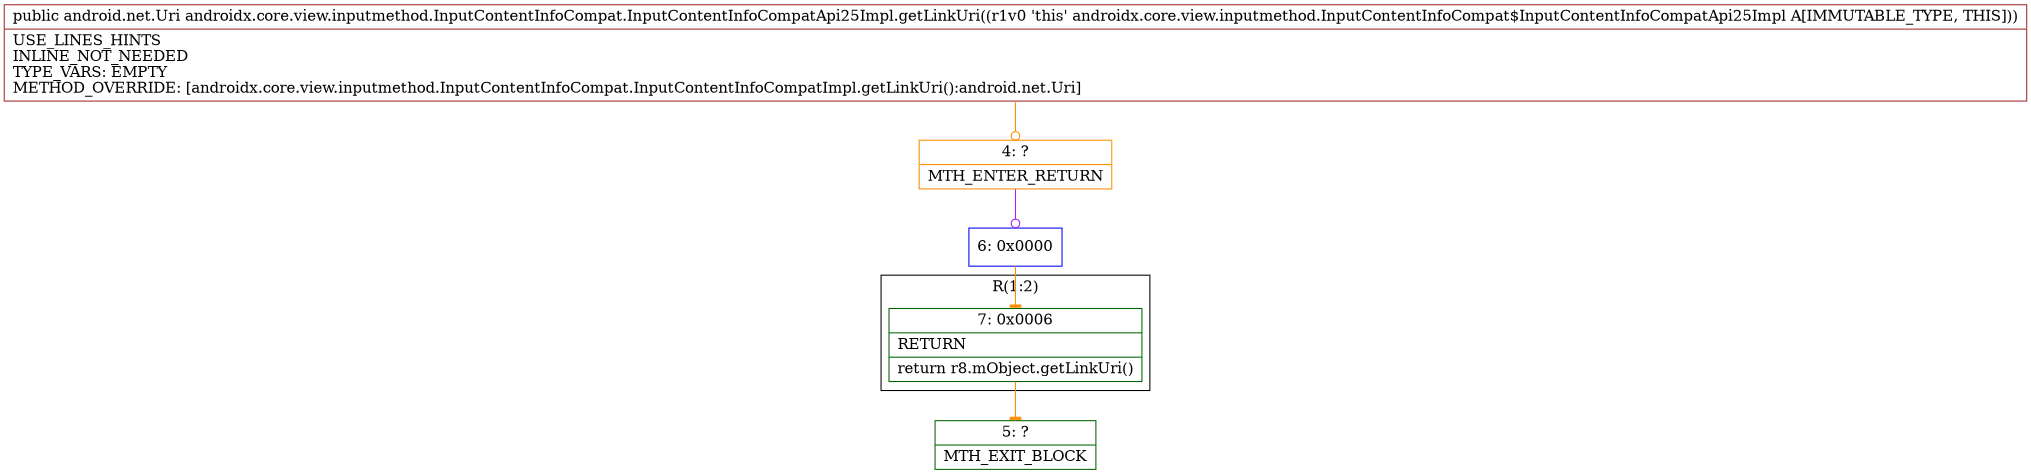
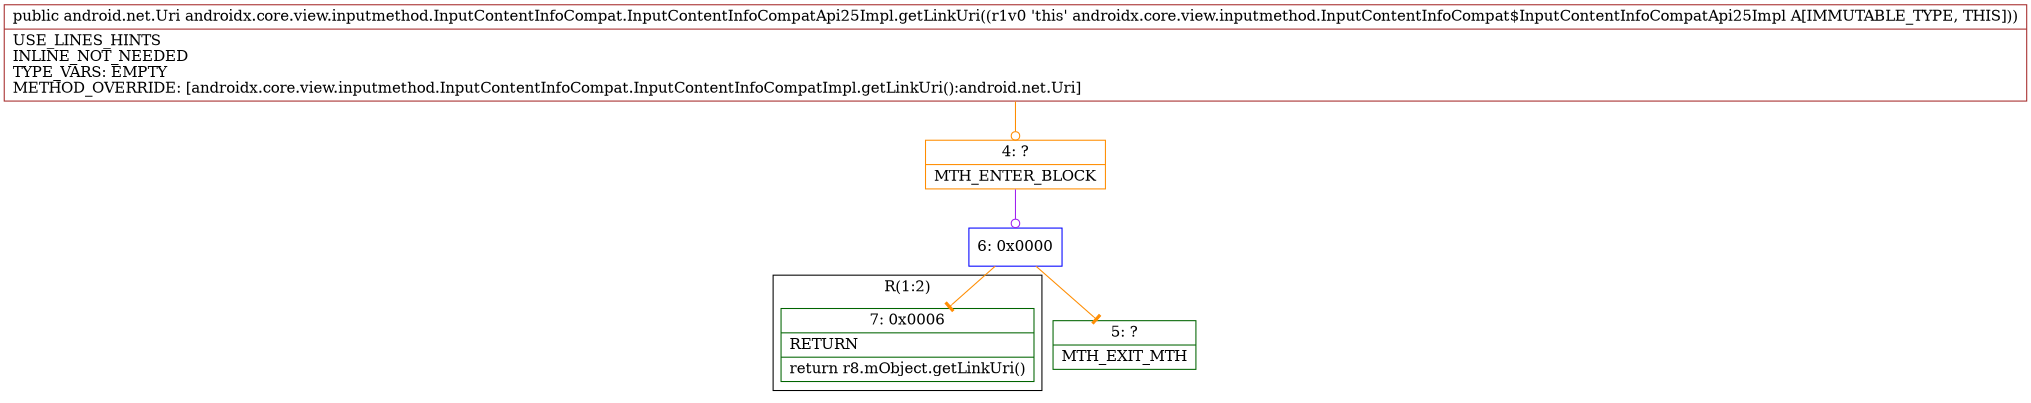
(1015, 176) -> (1015, 176)
(1015, 398) -> (1065, 292)
(1015, 457) -> (1124, 357)
